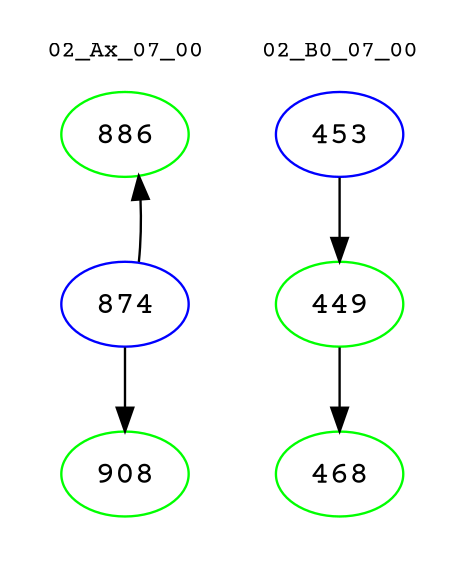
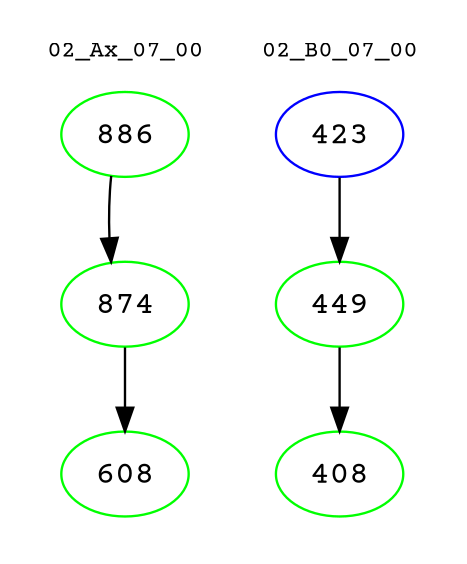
(340, 134) -> (340, 134)
(141, 231) -> (109, 207)
(125, 304) -> (125, 304)
(125, 474) -> (125, 474)
(340, 474) -> (340, 474)
